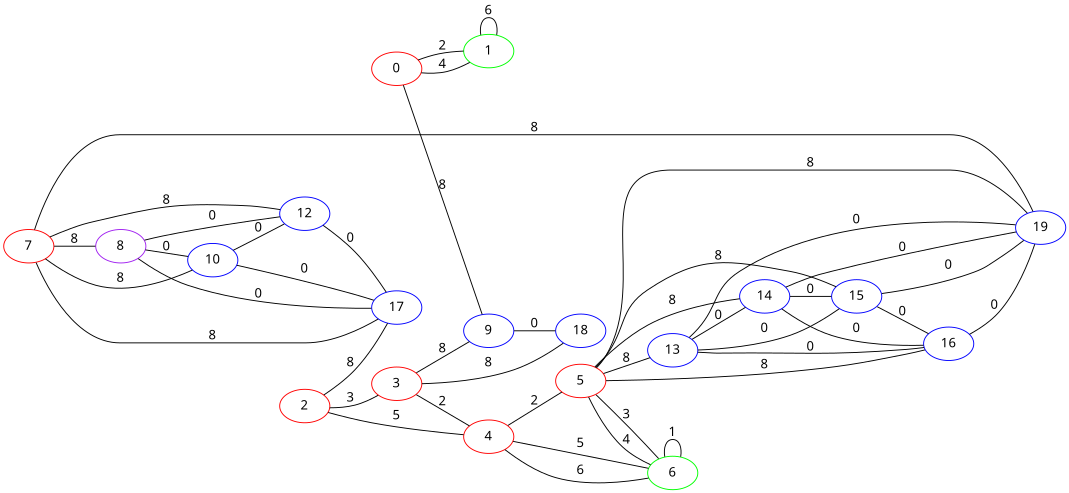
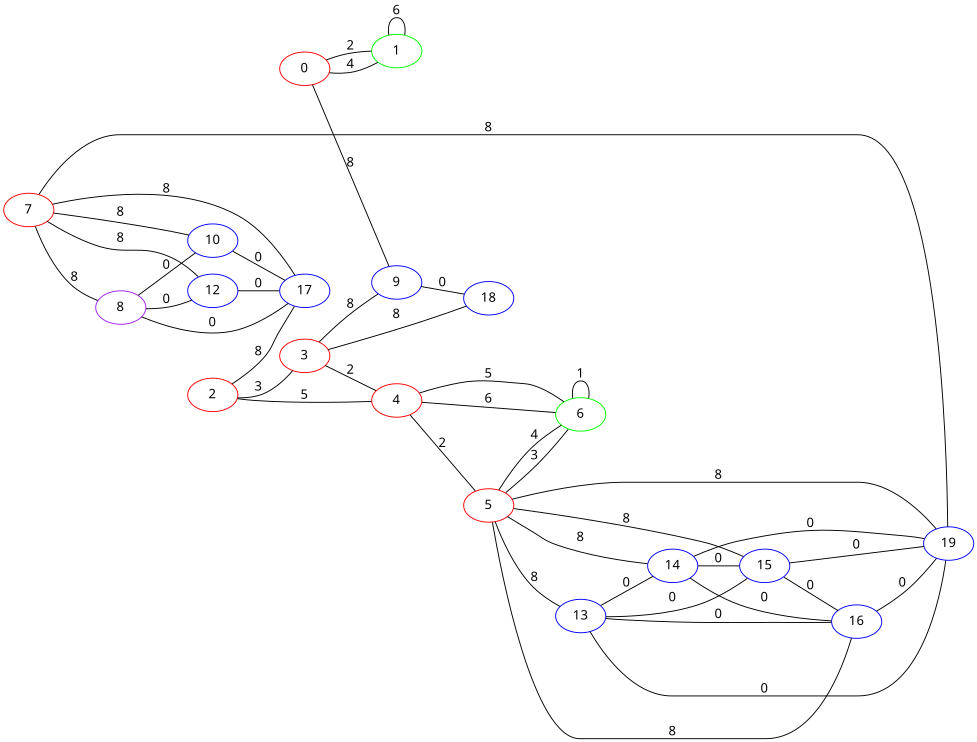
(259, 237) -> none
